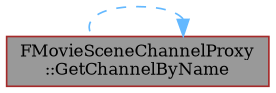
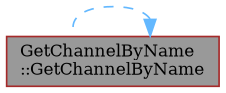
(138, 61) -> (113, 61)
